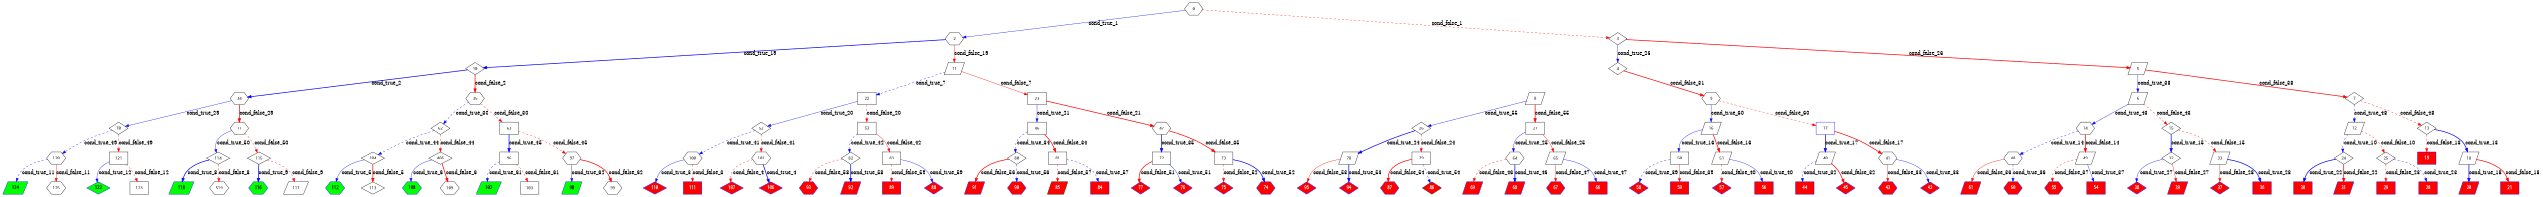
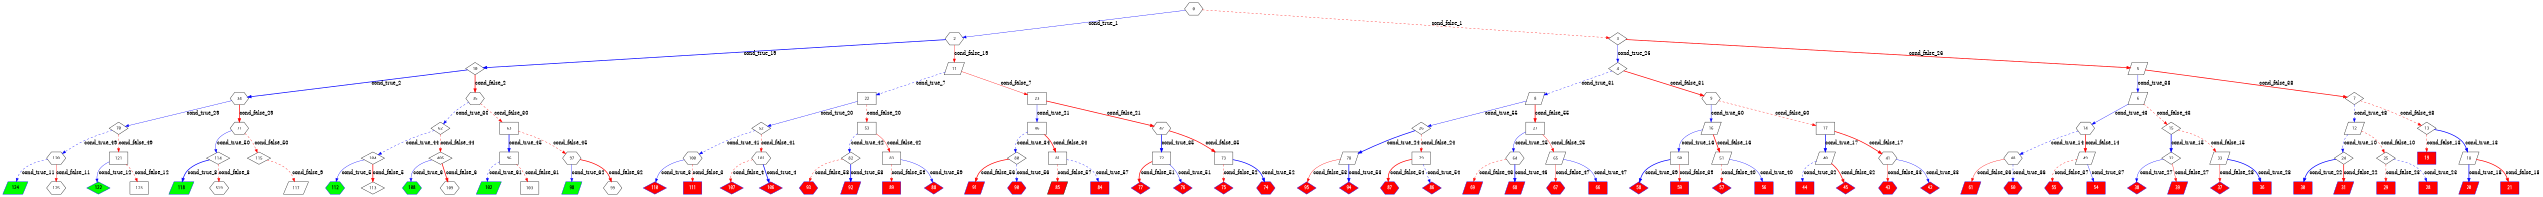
none -> (1580, 82)
(1825, 128) -> (1825, 128)
(1653, 165) -> (1653, 165)
(258, 188) -> none
(1432, 188) -> (1432, 188)
